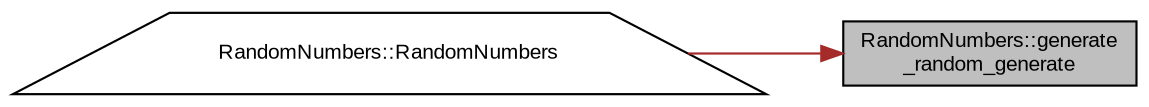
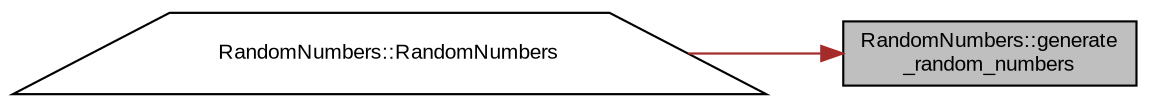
(990, 54) -> (990, 54)
